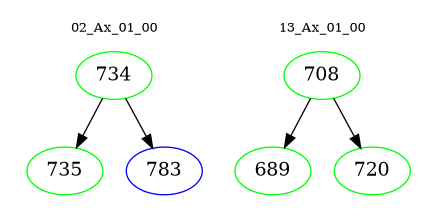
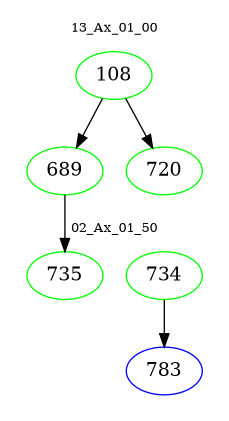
(115, 28) -> (115, 229)
(322, 76) -> (114, 76)
(93, 117) -> (65, 224)
